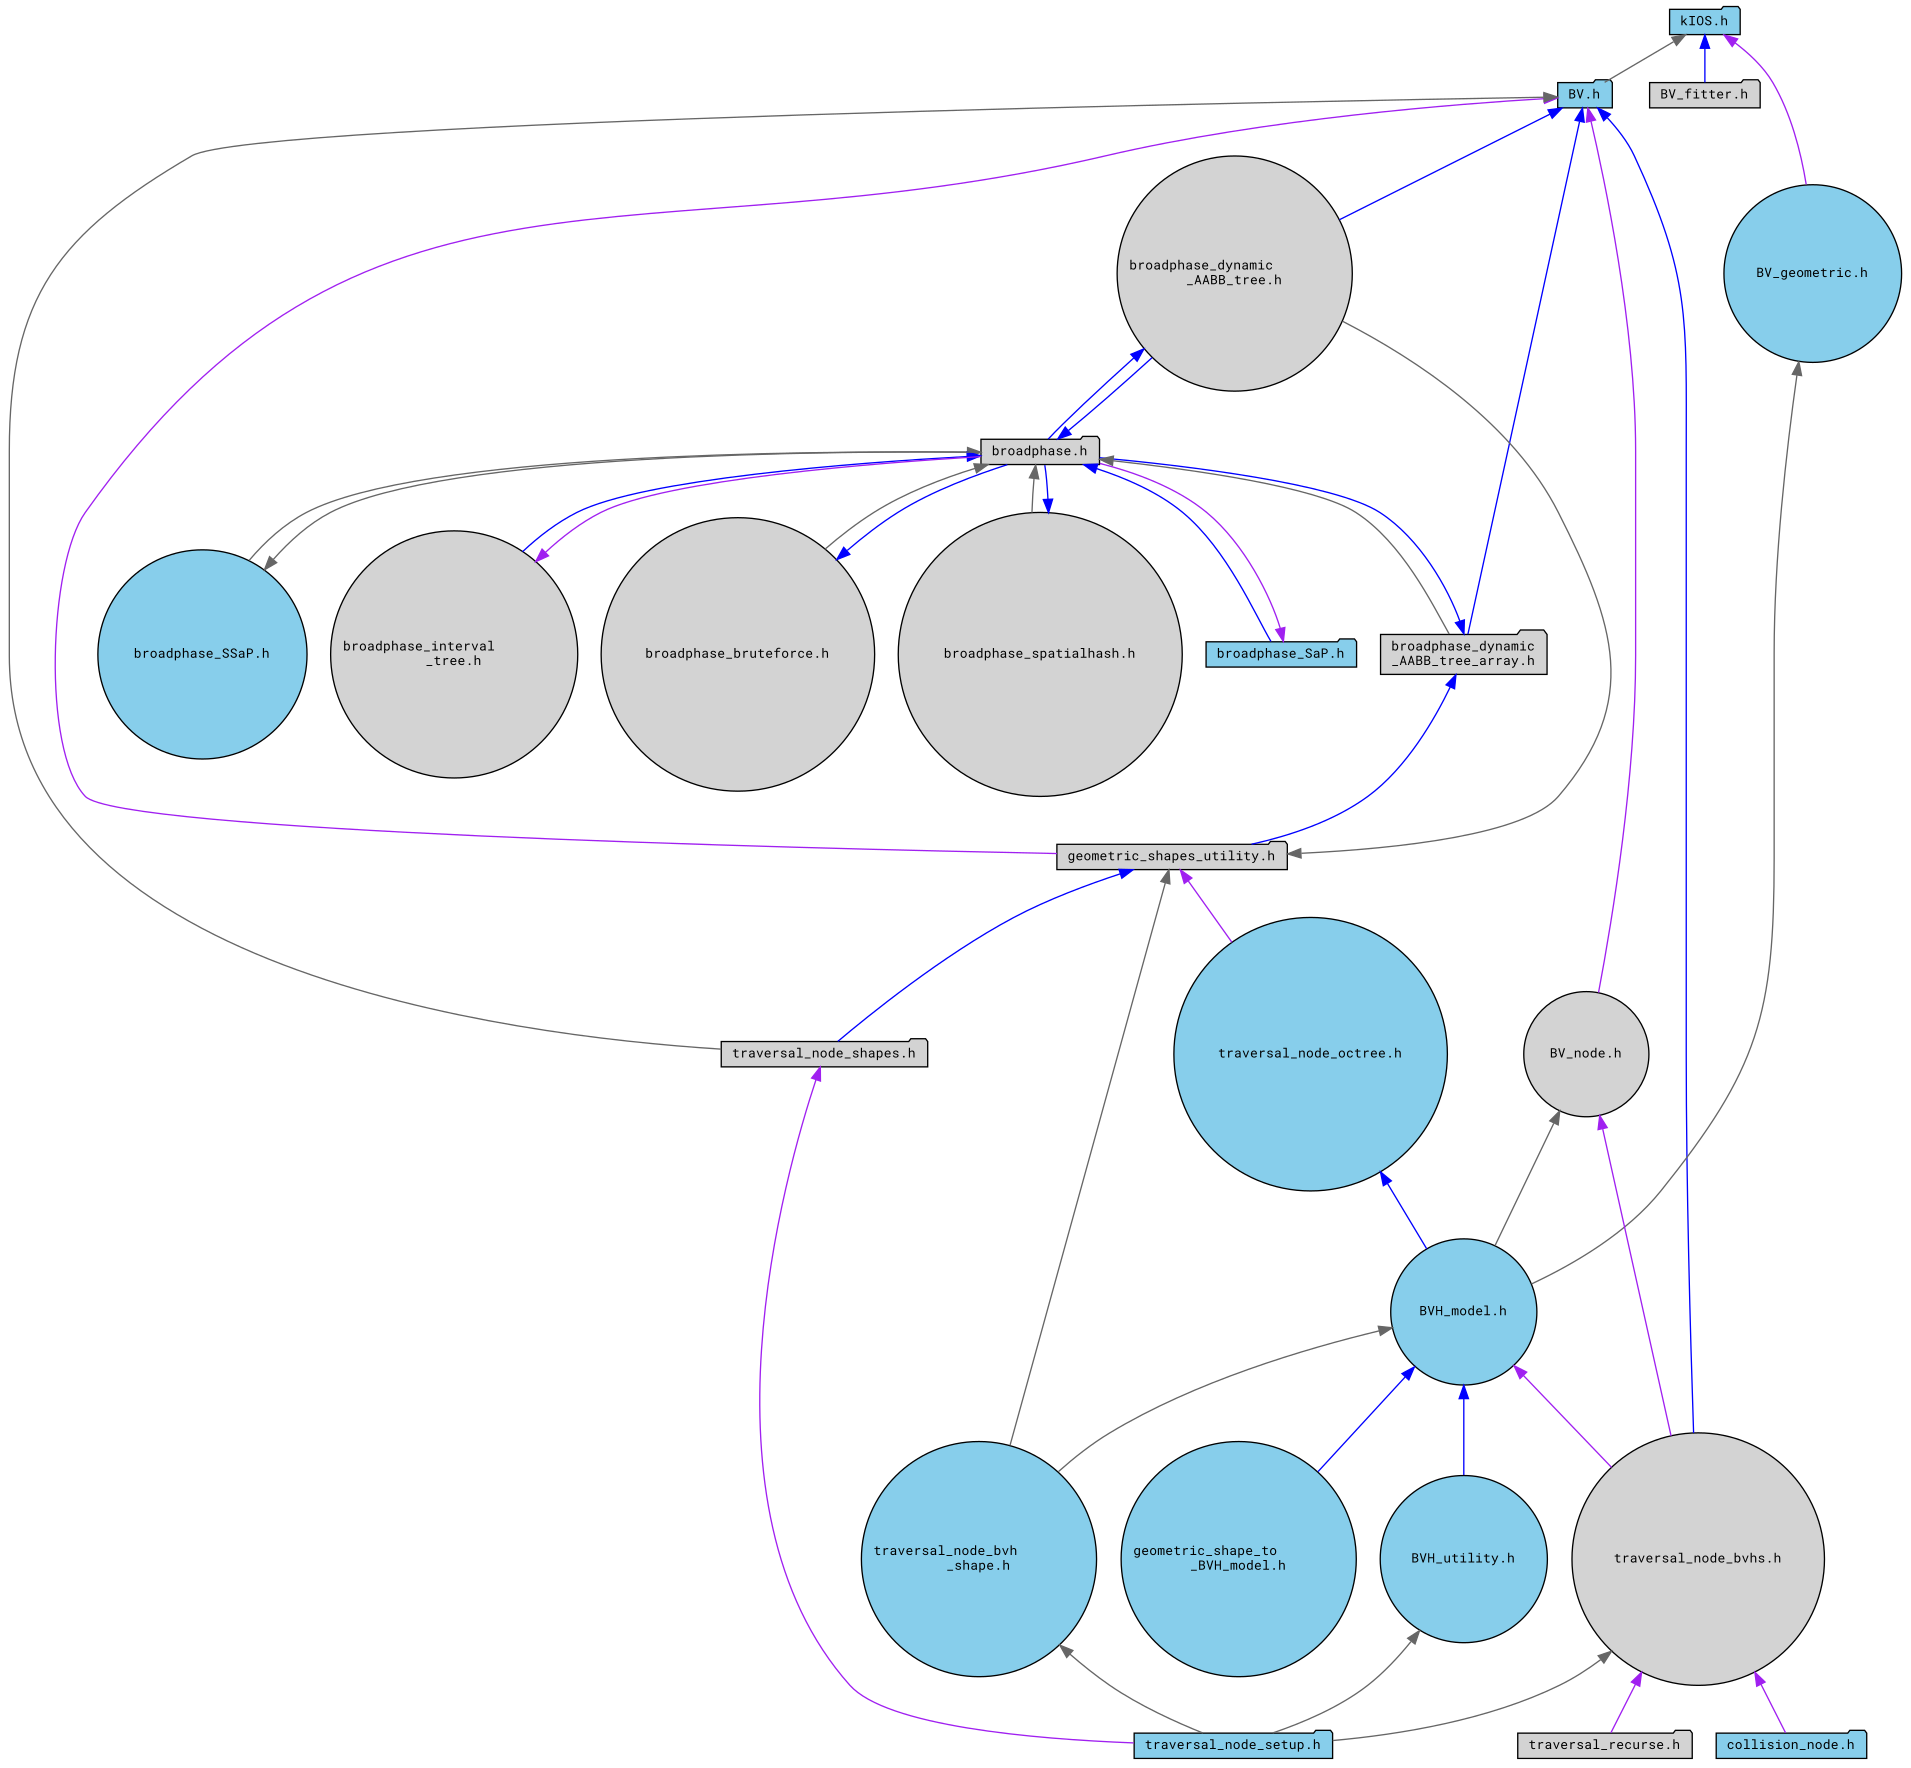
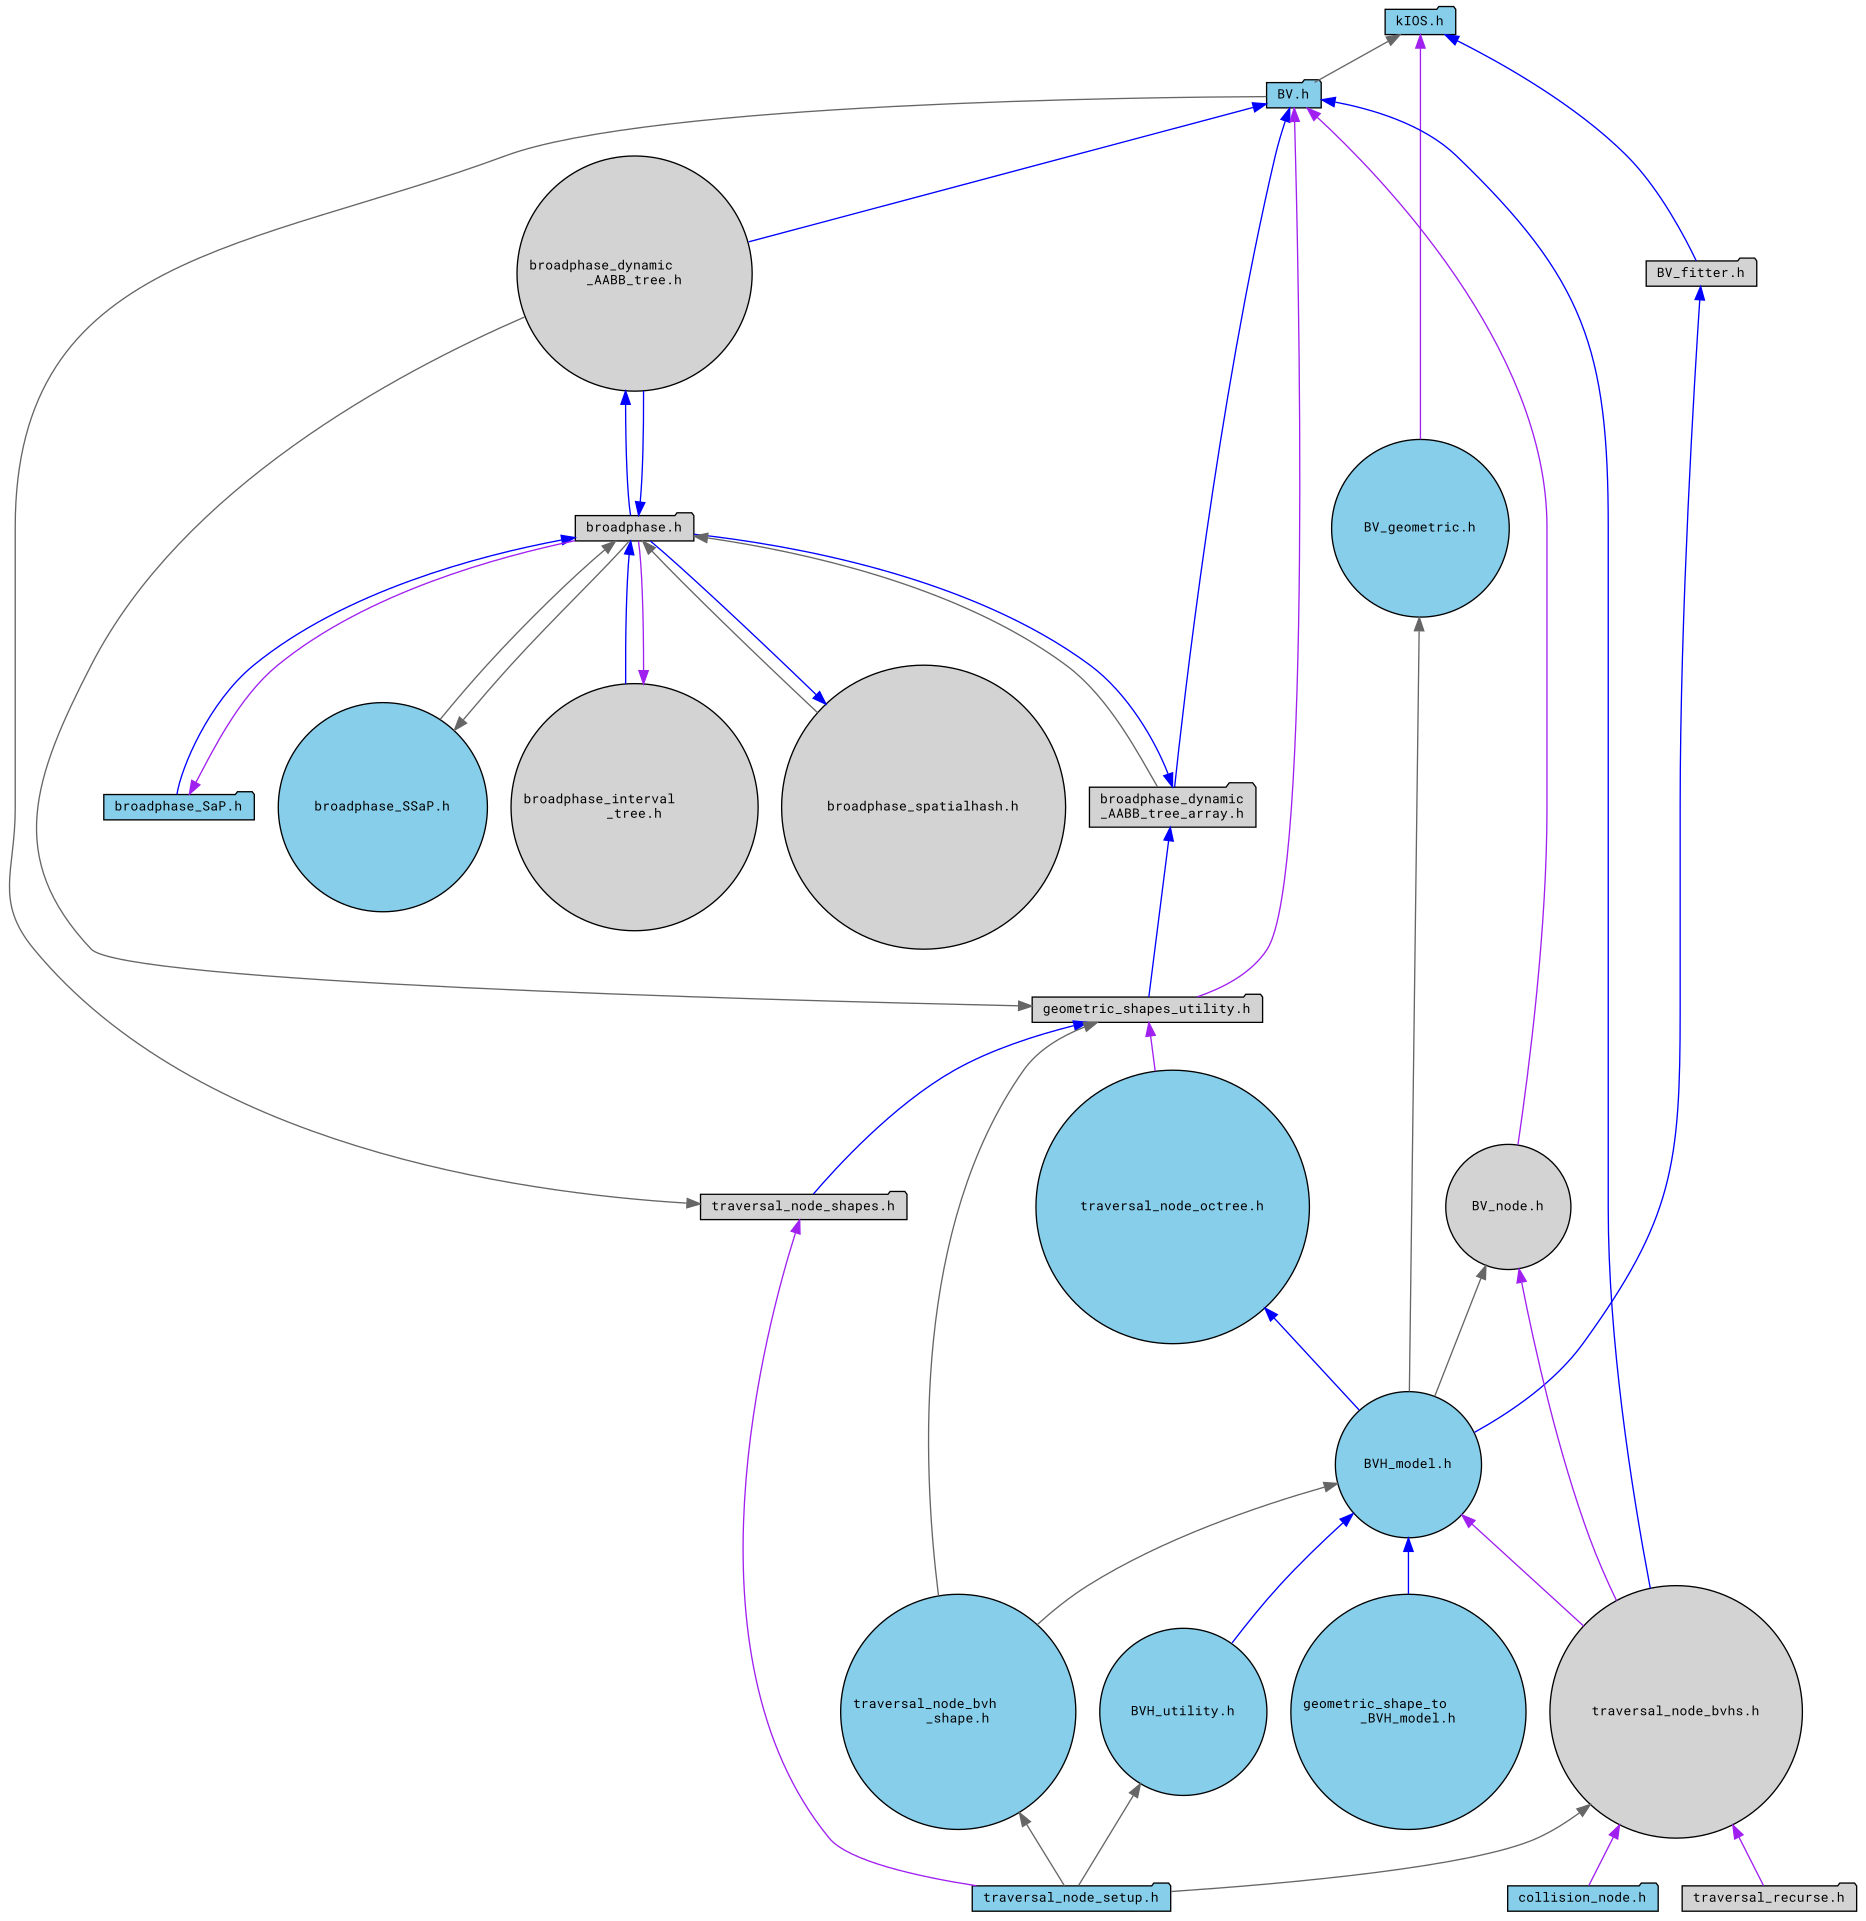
(146, 184) -> (47, 387)
(738, 654) -> none
none -> (1680, 903)
